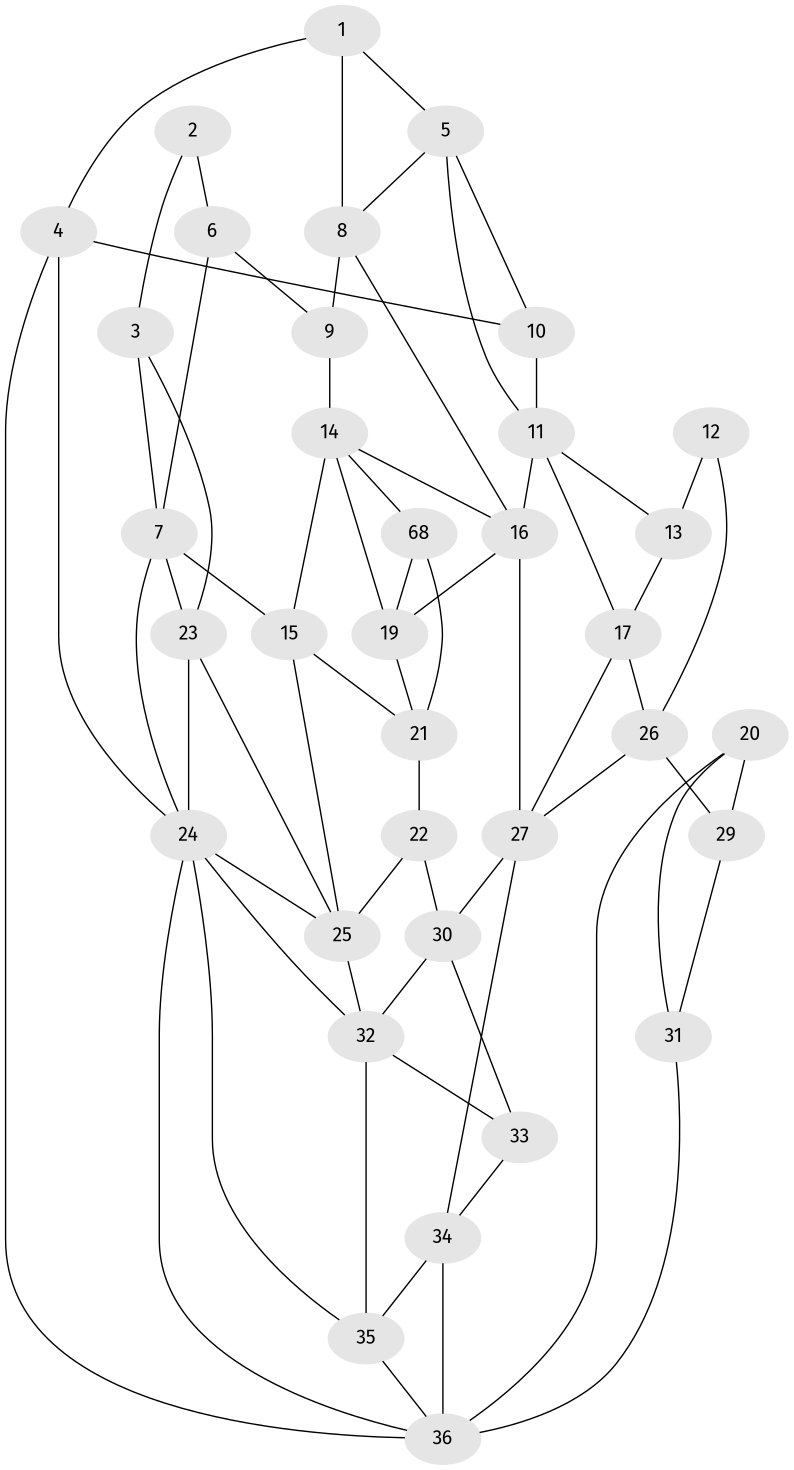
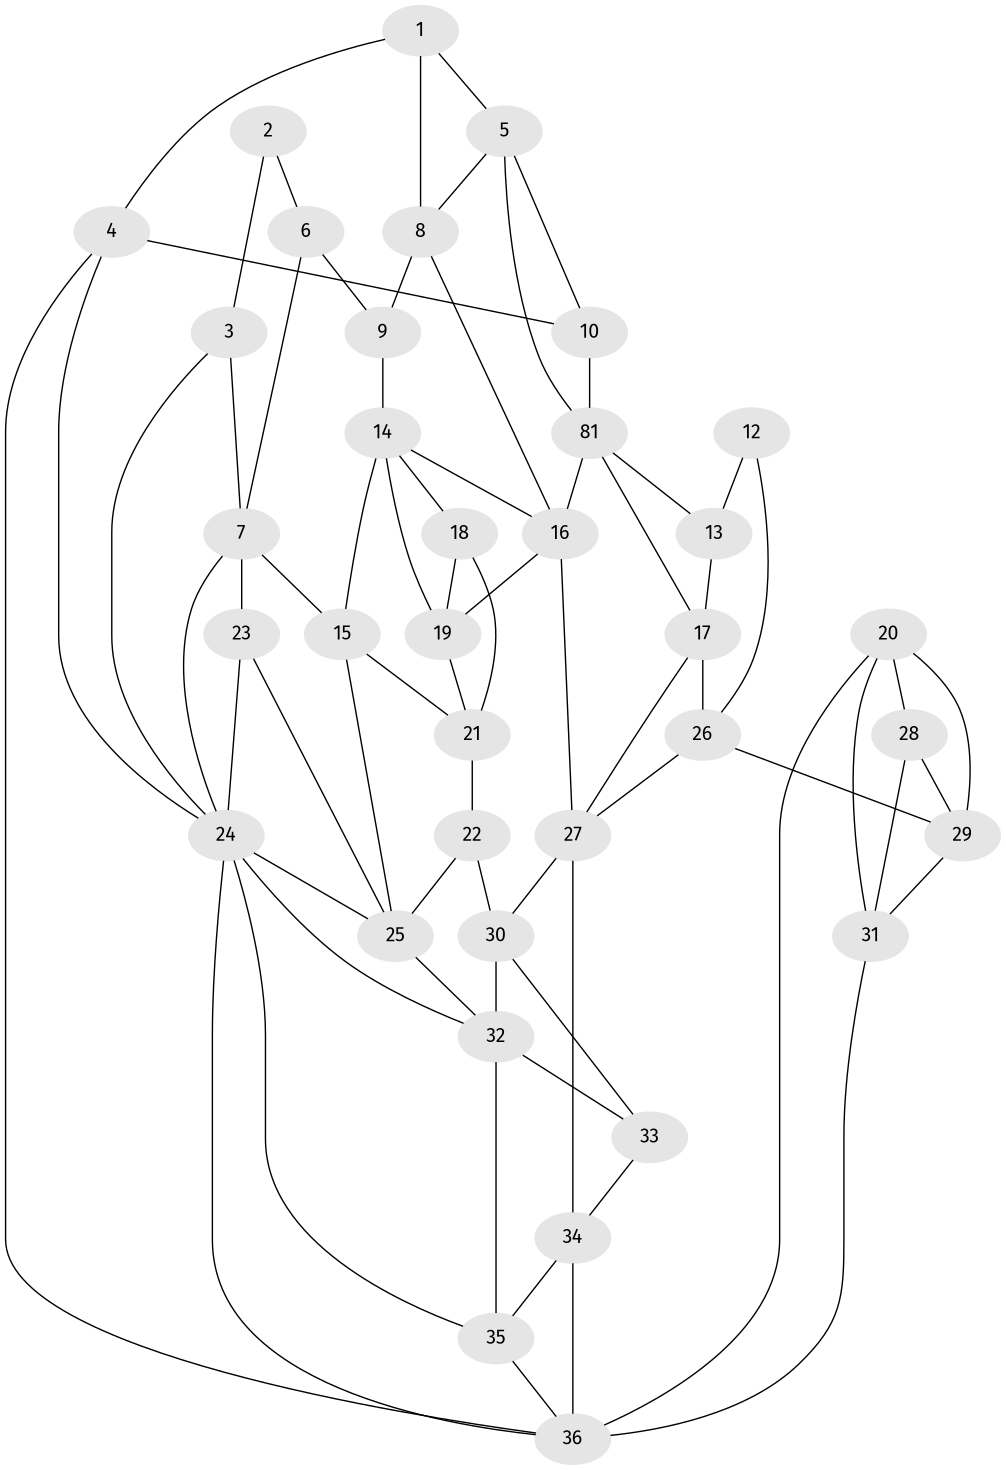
(537, 433) -> (590, 433)
(202, 479) -> (112, 583)
(419, 534) -> (460, 534)
none -> (910, 735)
